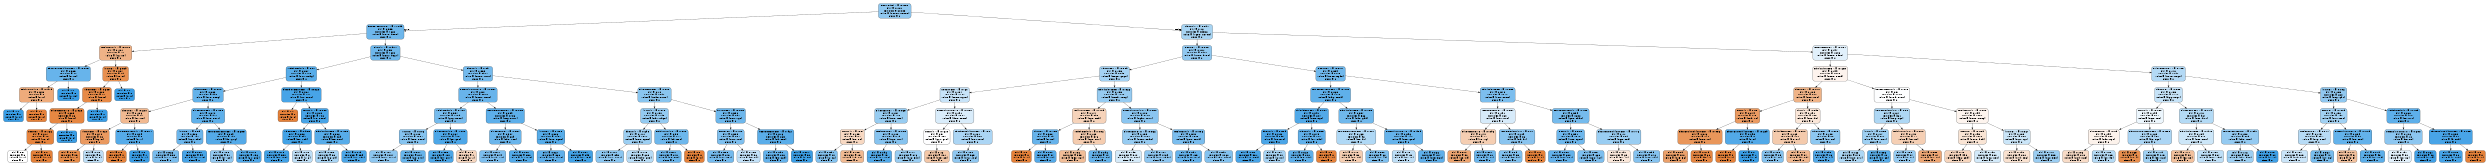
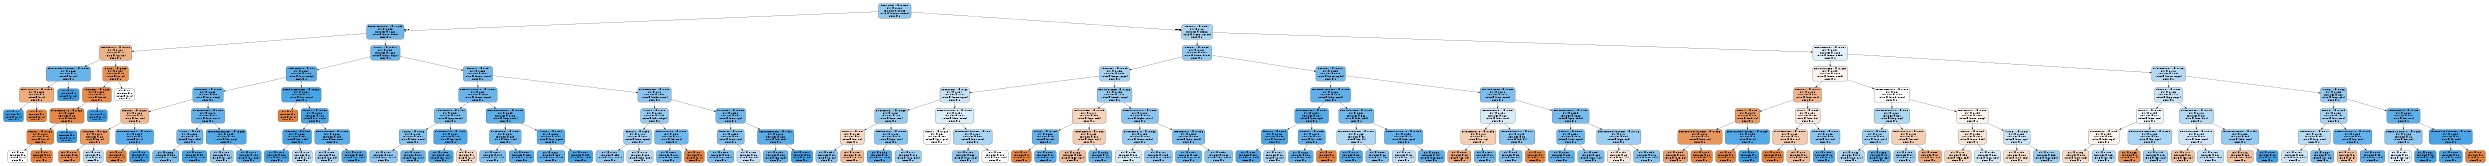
(125, 95) -> (125, 95)
(937, 156) -> none
none -> (995, 156)
(1351, 156) -> (1351, 156)
(1535, 156) -> (1535, 156)
(1773, 156) -> (1773, 156)
(2240, 156) -> (2240, 156)
